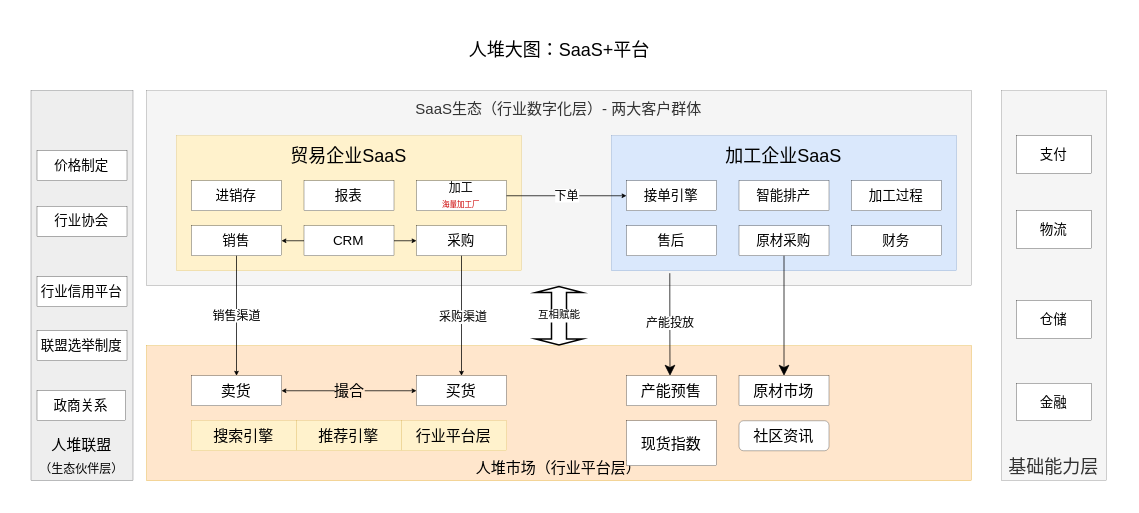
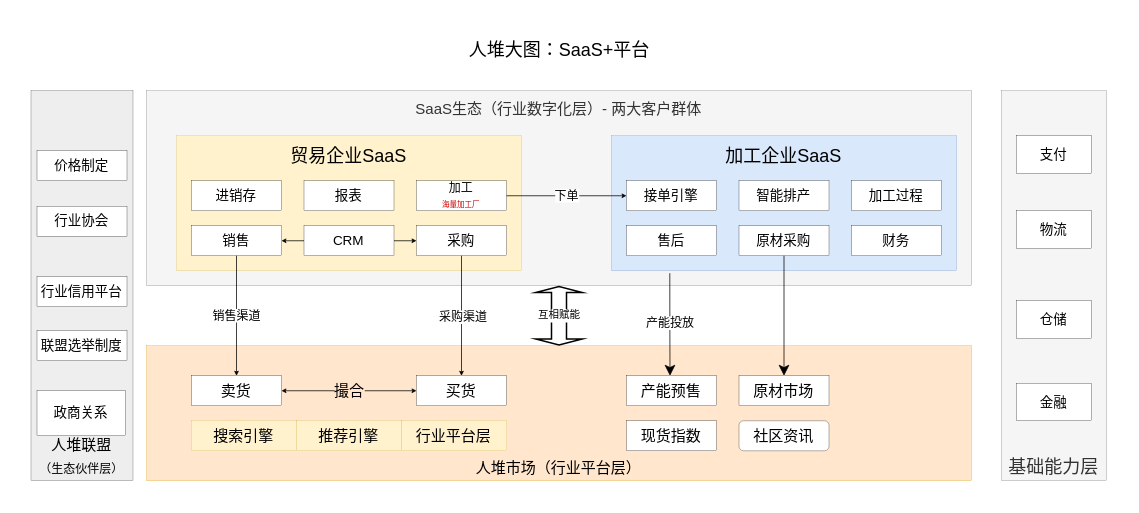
(81, 406) -> (81, 413)
(671, 443) -> (671, 436)
